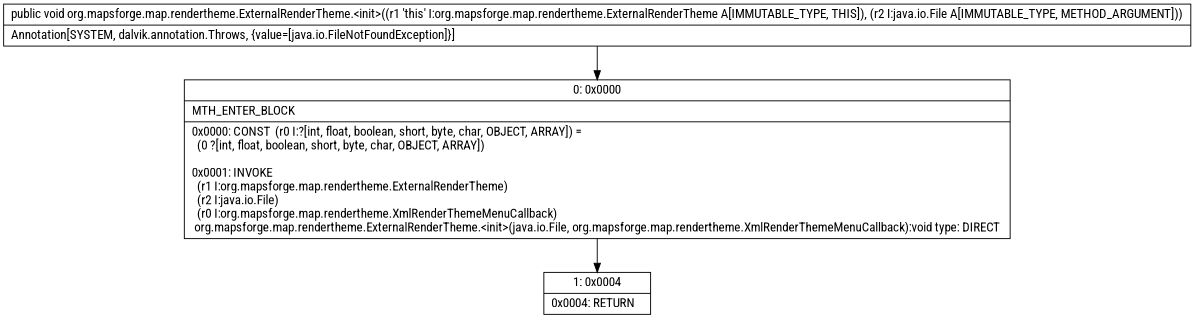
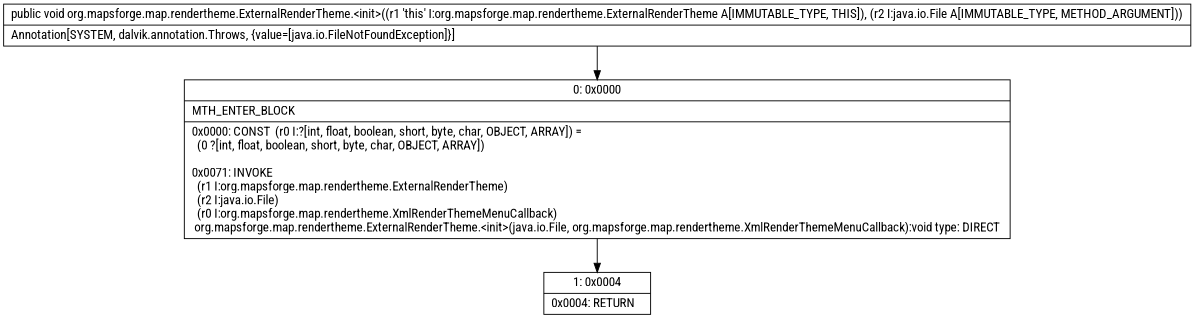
(235, 173) -> (235, 173)
